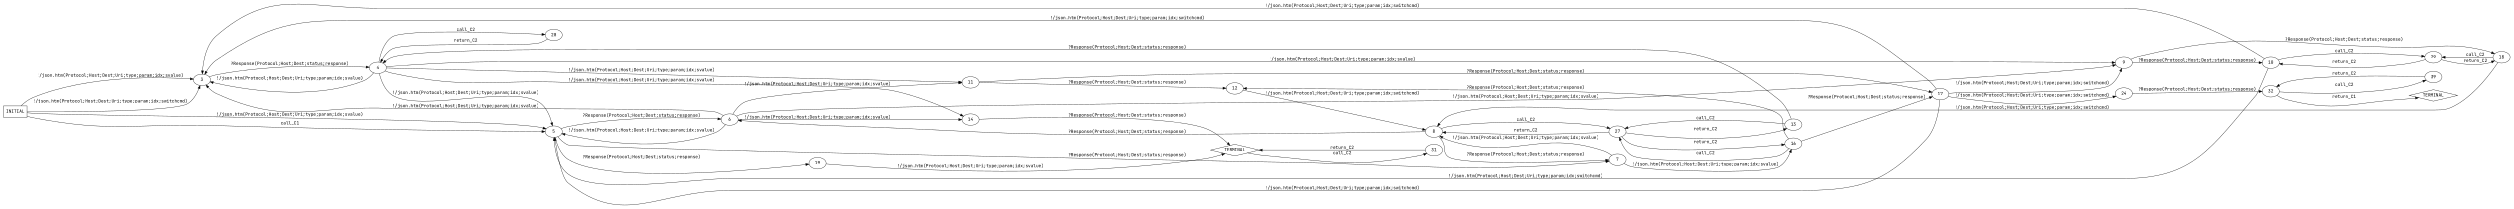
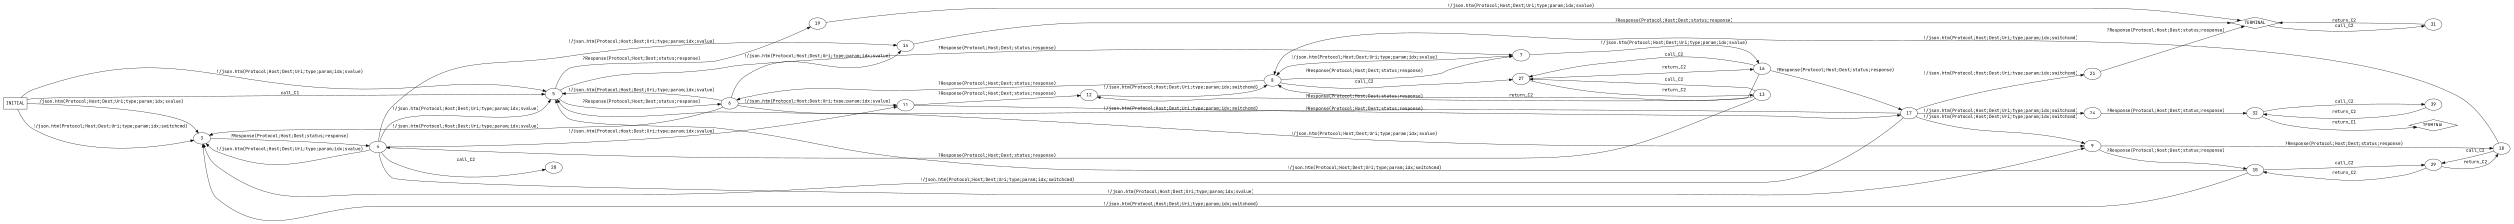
(463, 45) -> none
none -> (2092, 74)
(1527, 134) -> (1517, 98)
